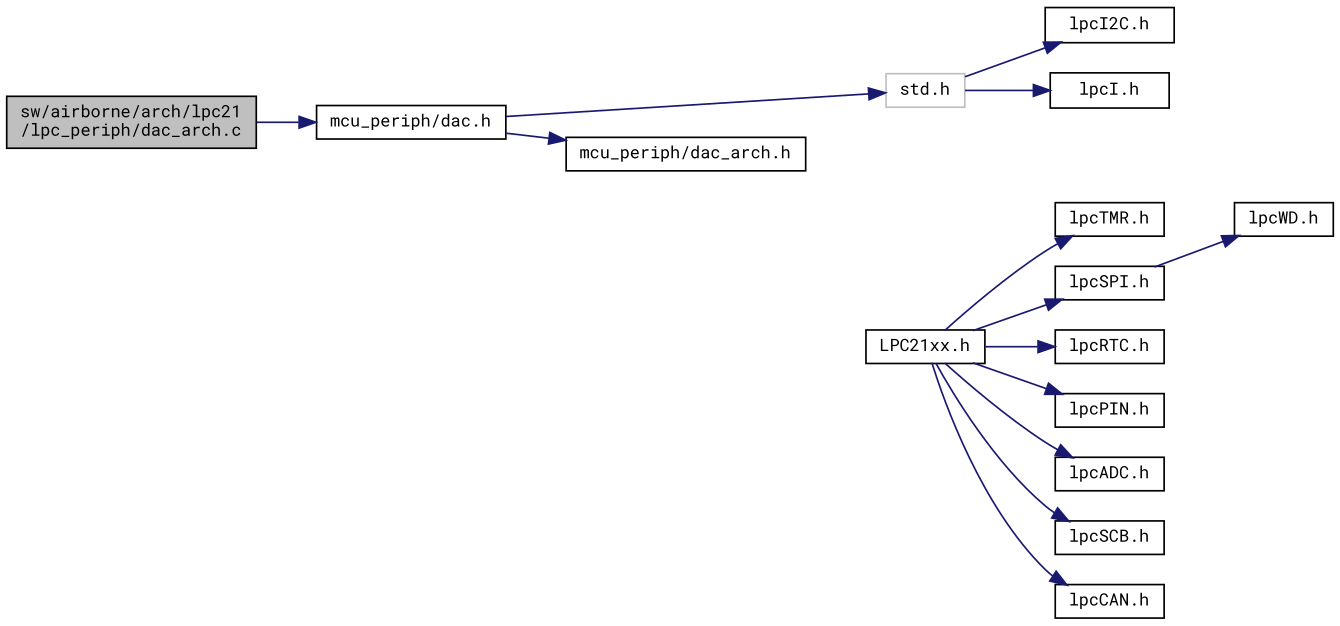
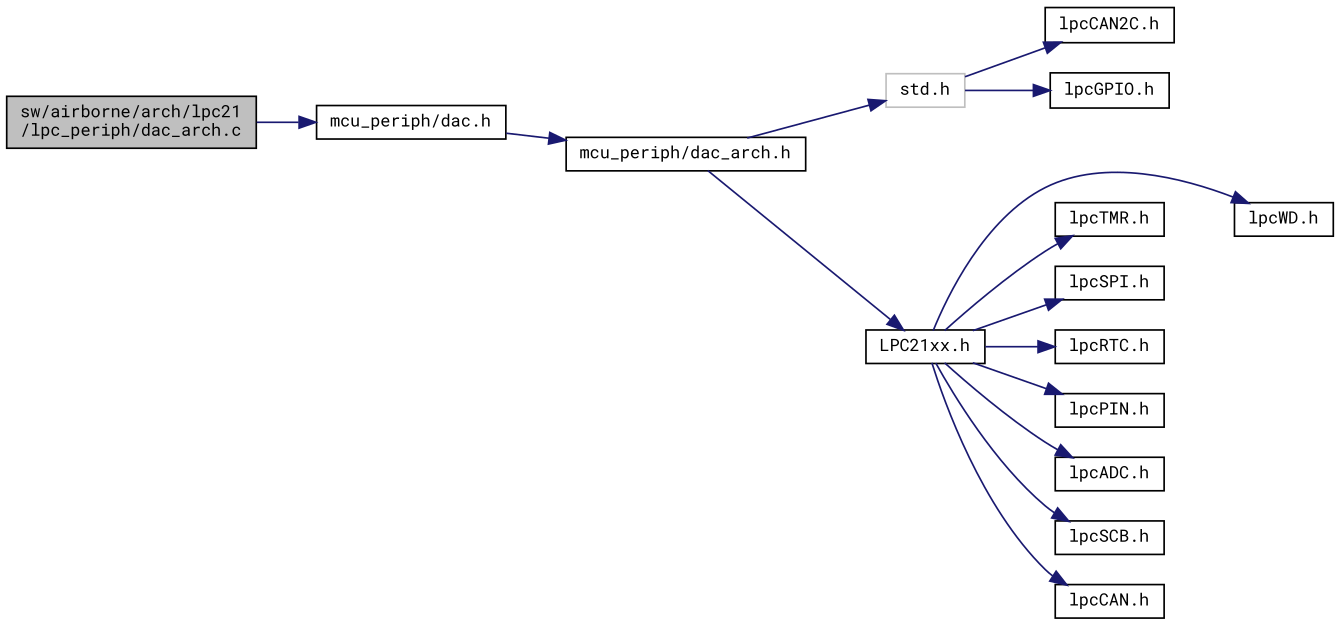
(1110, 25) -> (1110, 25)
(1110, 90) -> (1110, 90)
(687, 105) -> (808, 122)
none -> (799, 245)
(1189, 254) -> (1049, 186)
